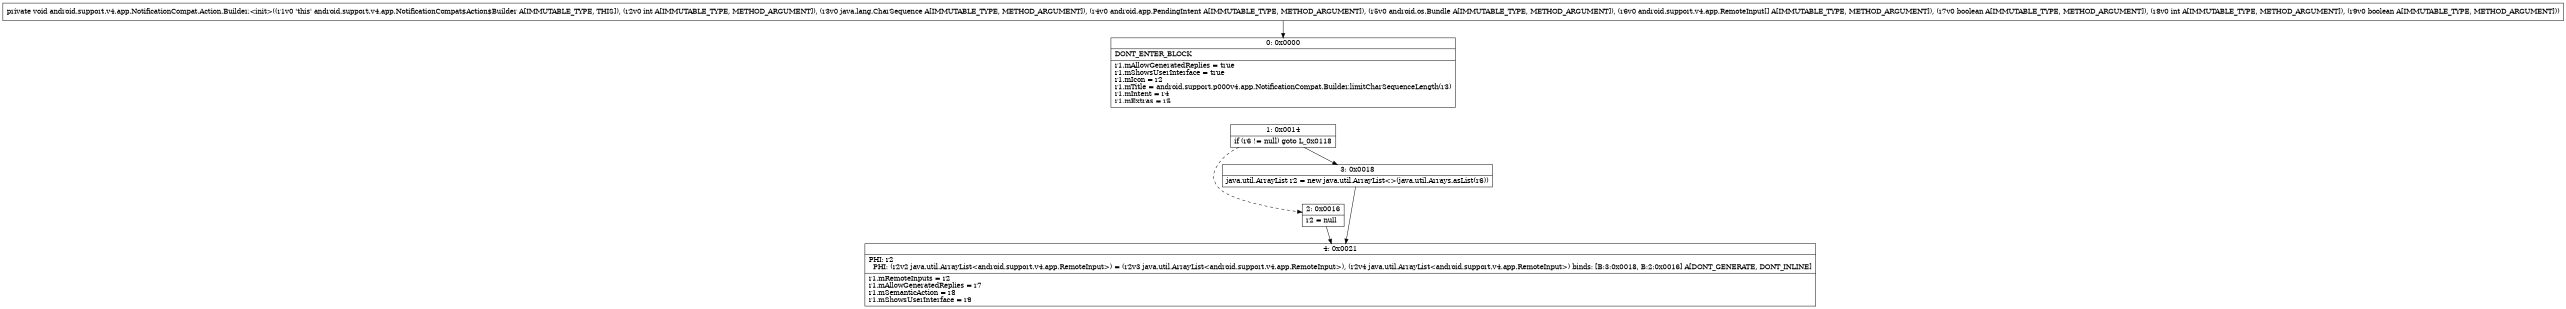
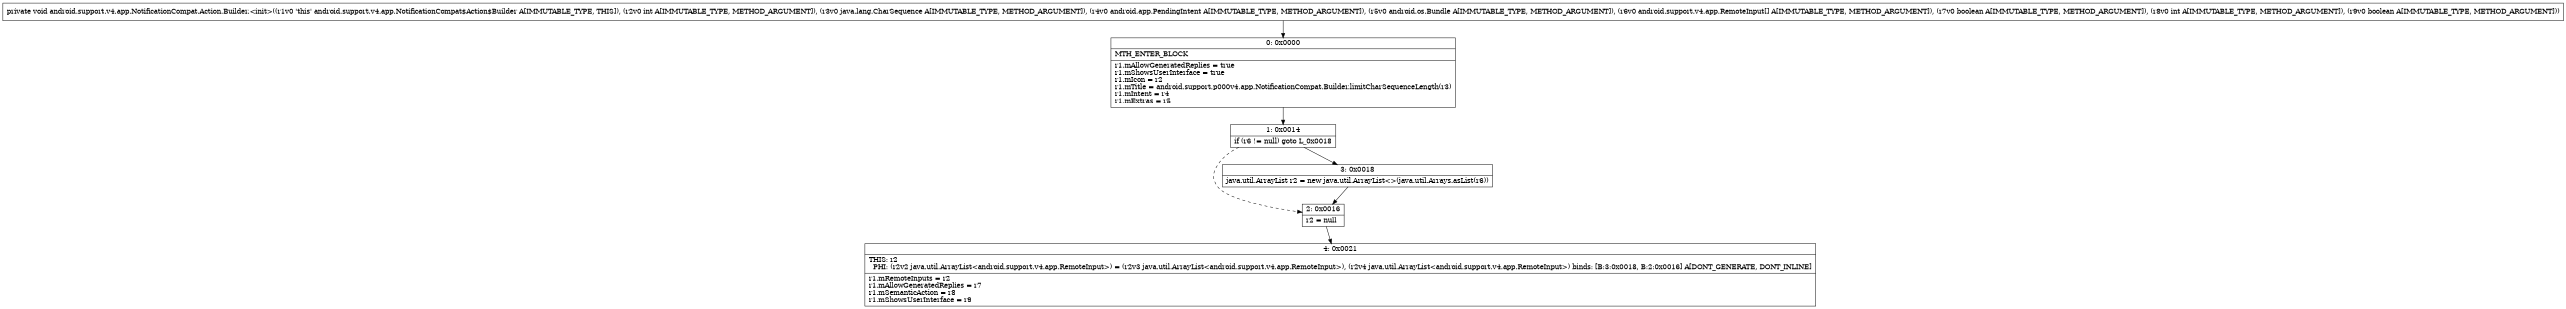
(1153, 54) -> (1151, 54)
none -> (1283, 114)
(1283, 141) -> (1283, 141)
(1351, 213) -> (1342, 194)
(882, 260) -> (884, 260)
